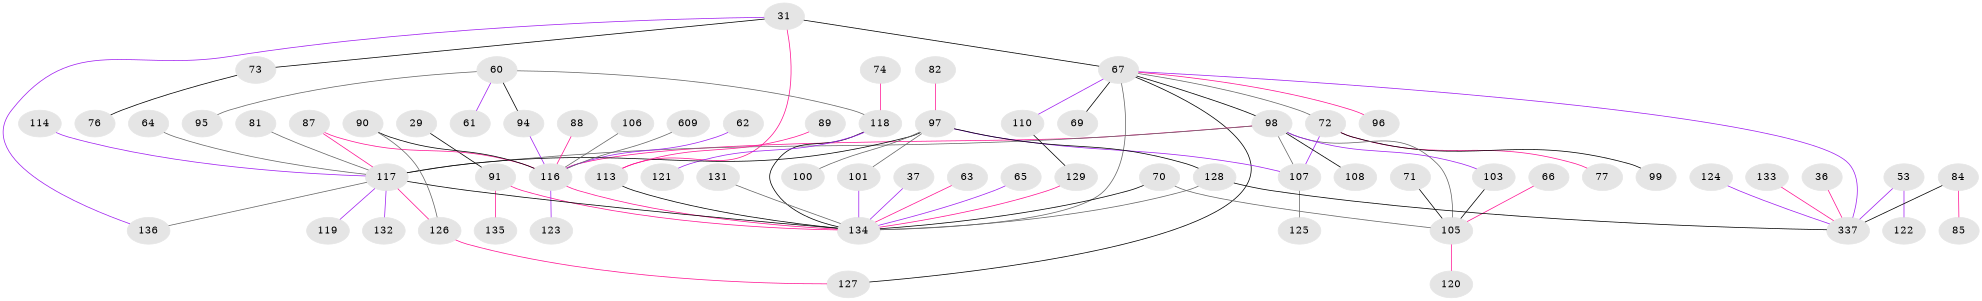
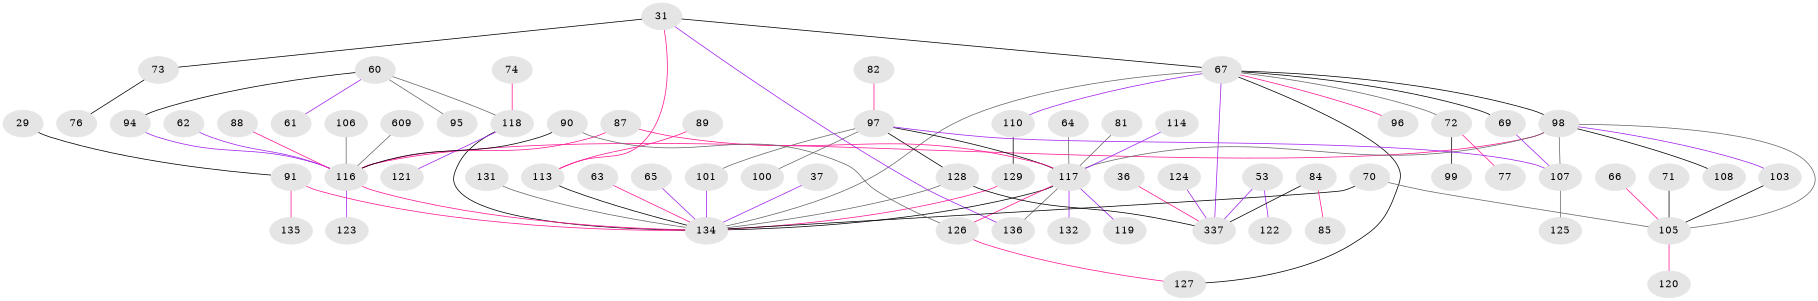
(1311, 154) -> (1533, 150)
(1767, 177) -> none
